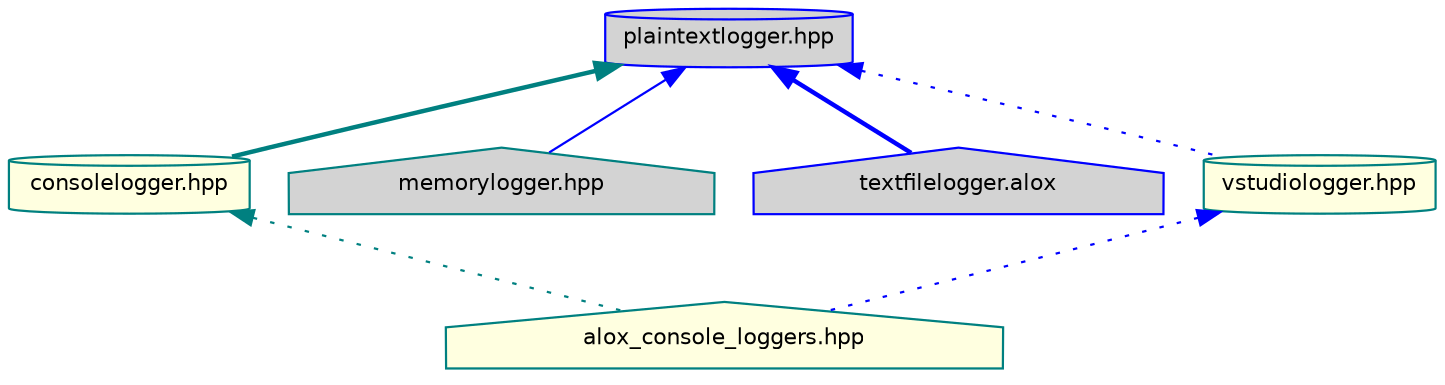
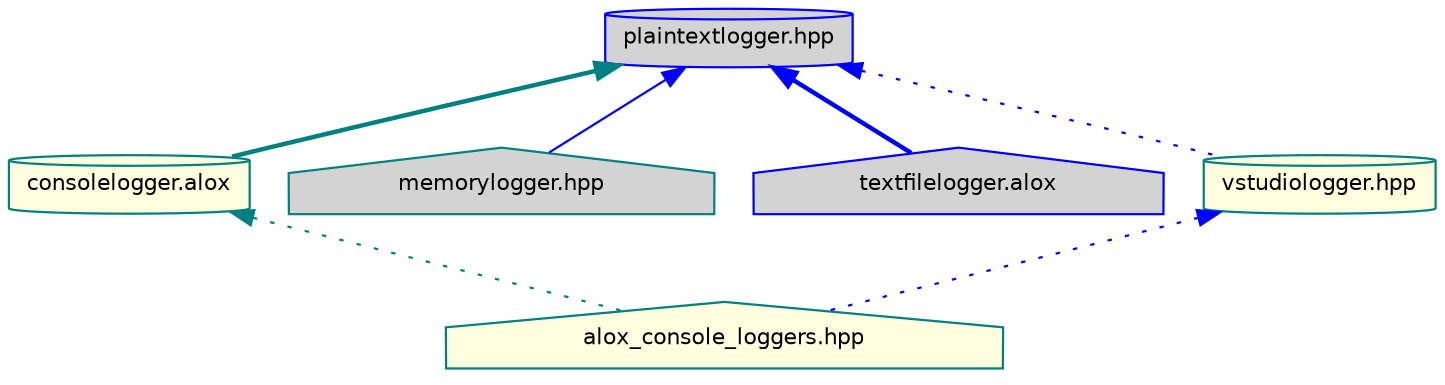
(129, 184) -> (129, 184)
